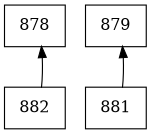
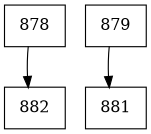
(42, 73) -> (27, 61)
(123, 73) -> (108, 61)
